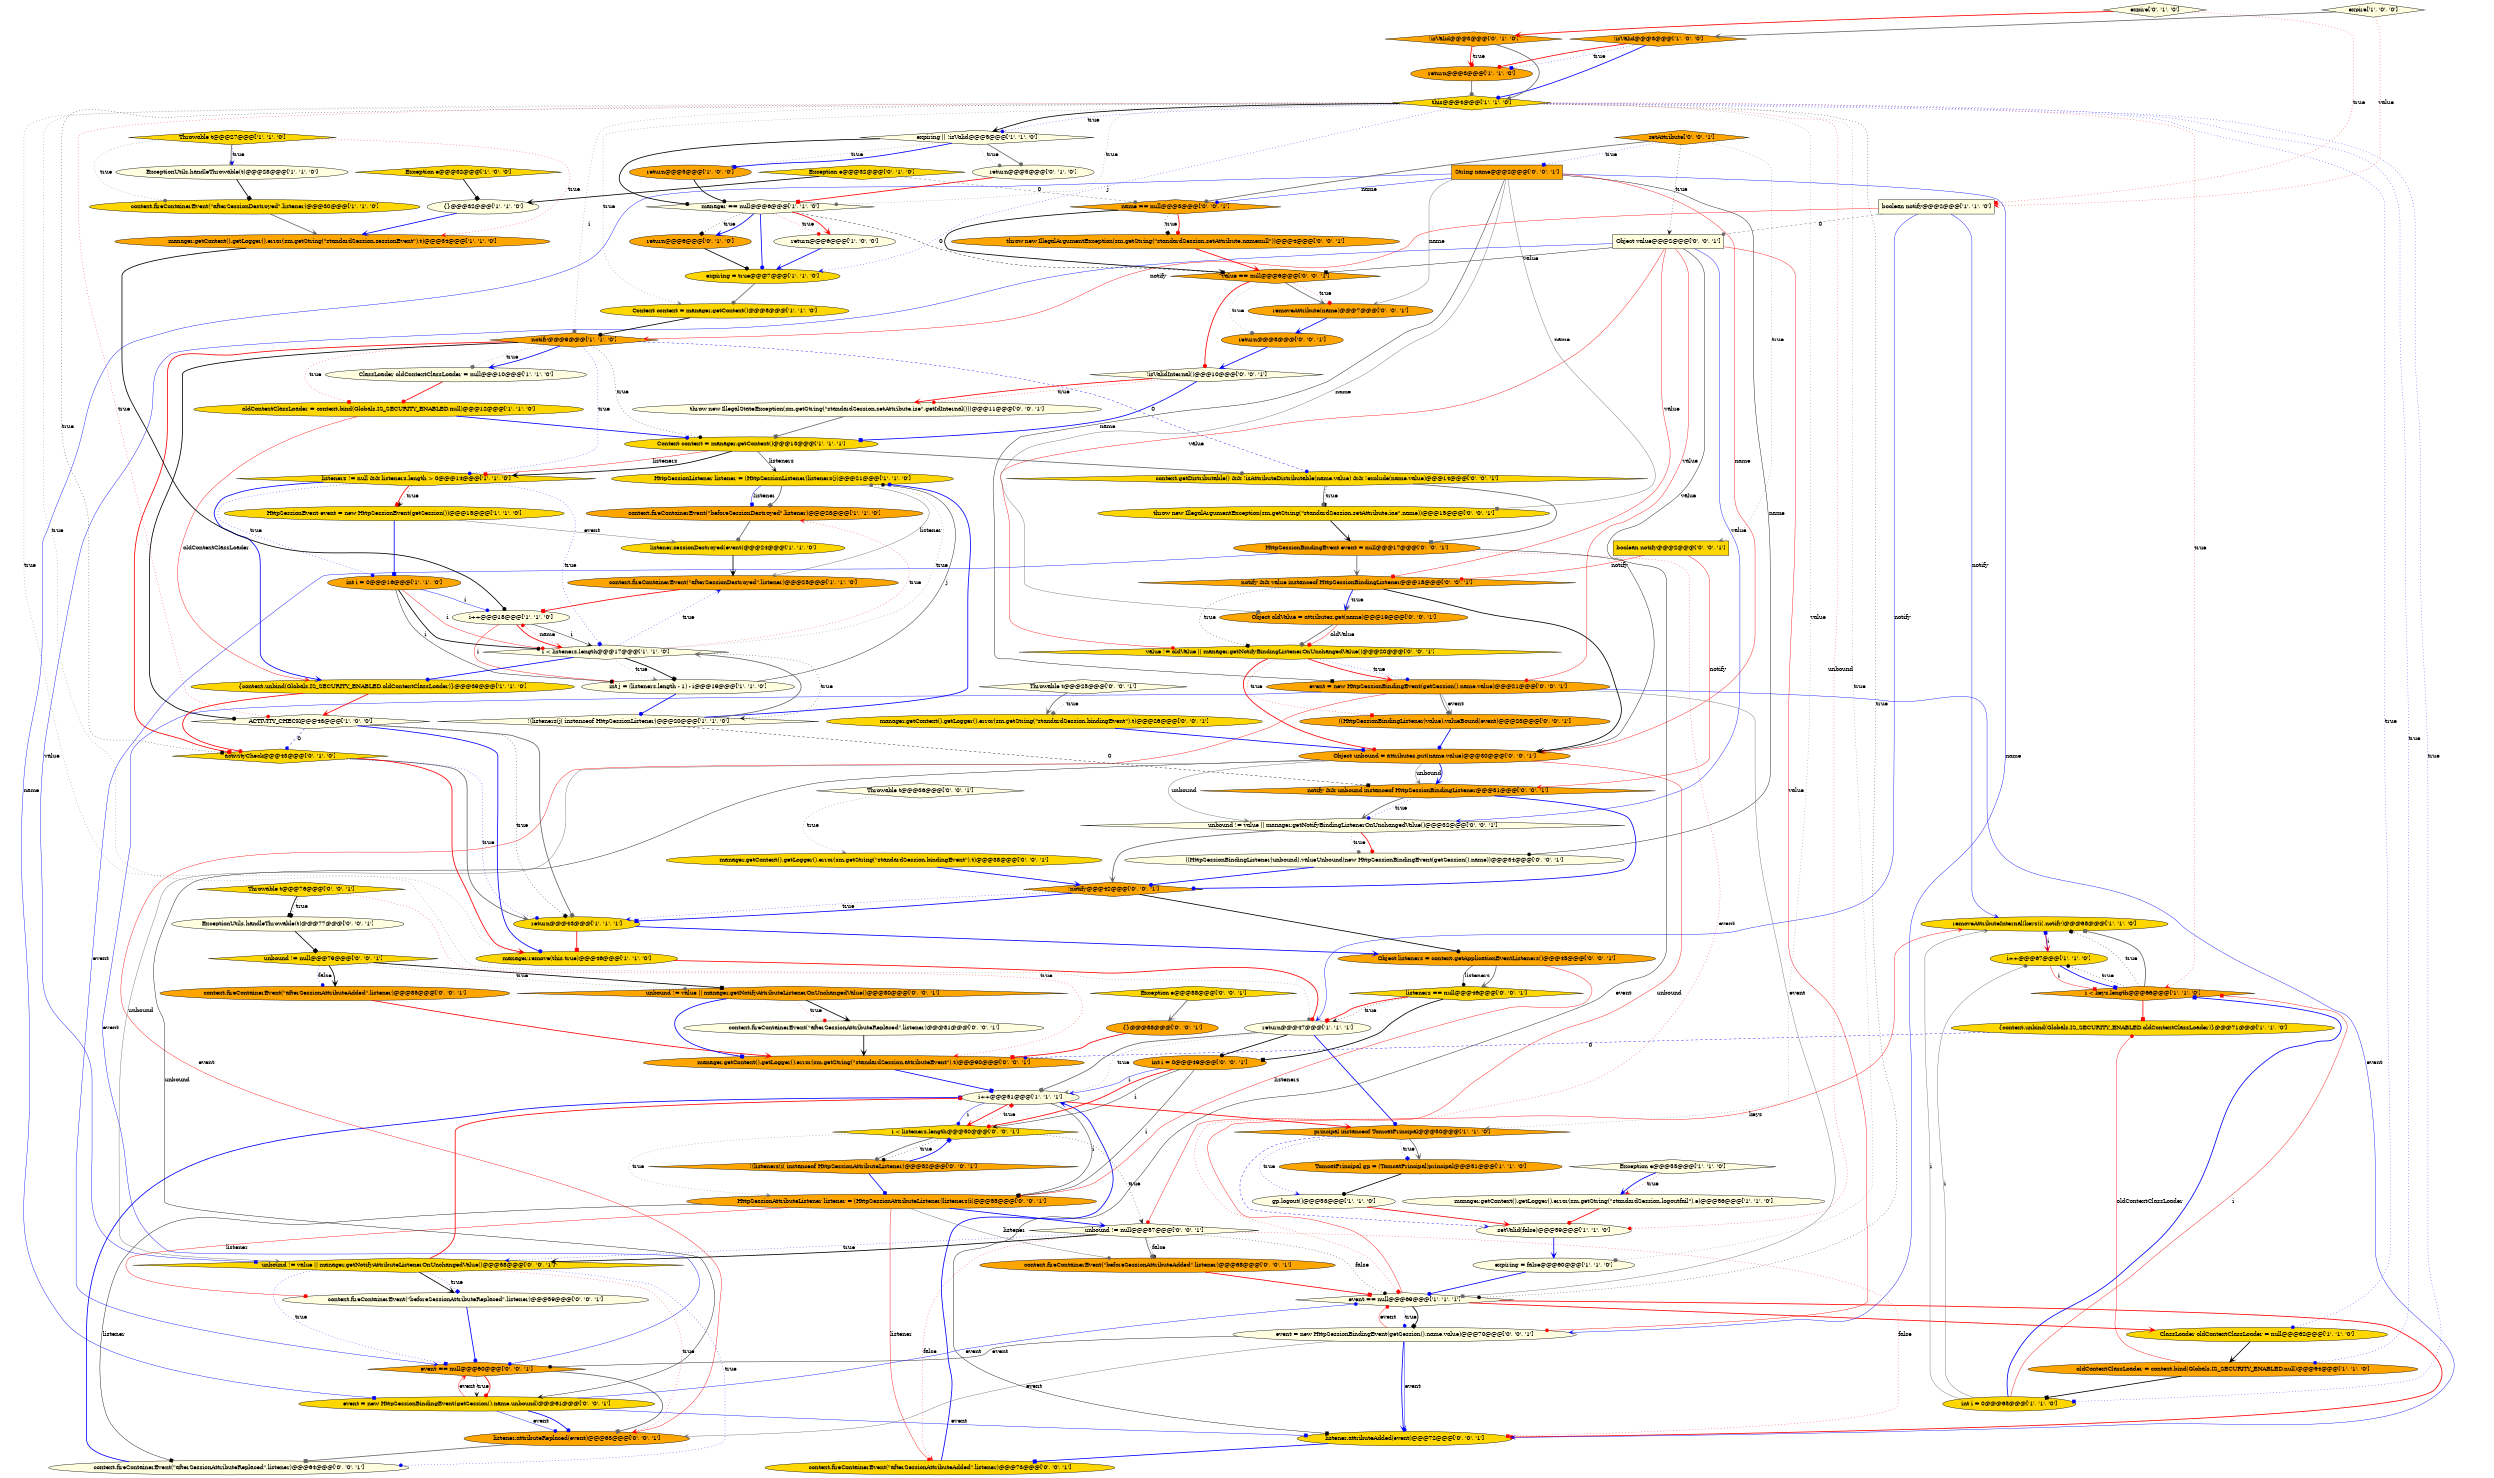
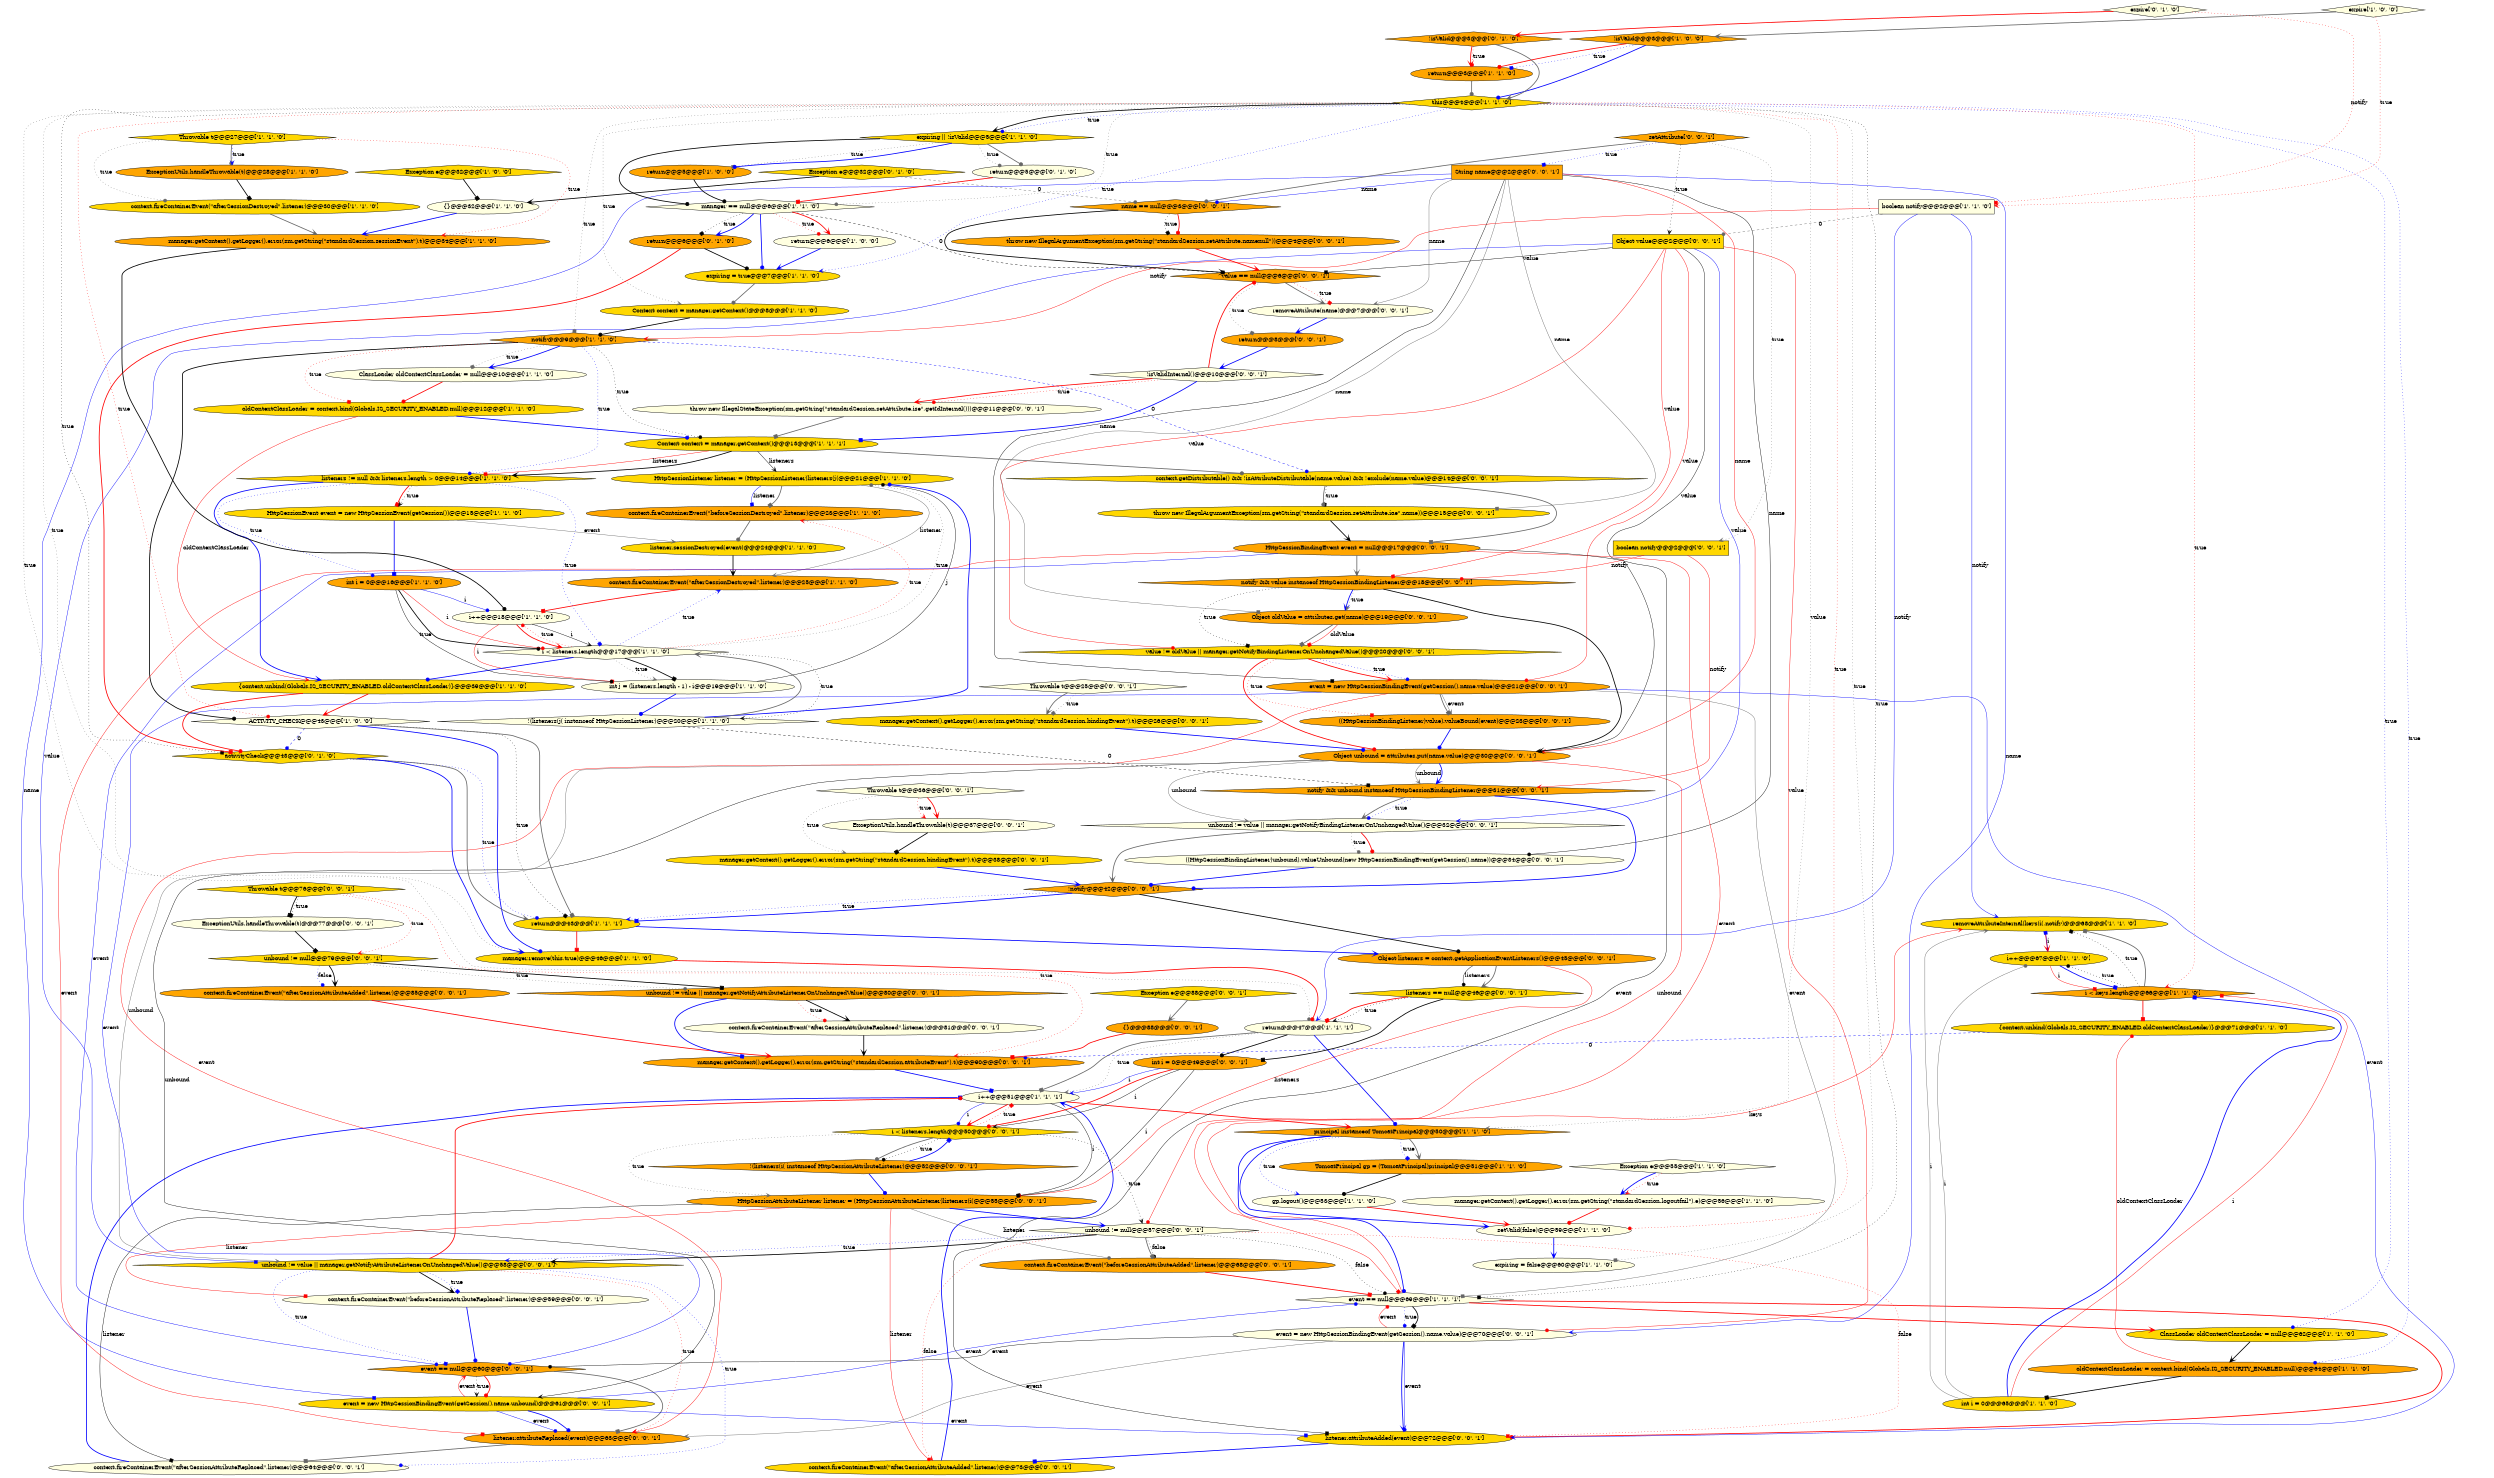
(2359, 103) -> (2359, 103)
(2386, 103) -> (2386, 103)
(977, 138) -> (977, 138)
(232, 172) -> (232, 172)
(1108, 190) -> (1108, 190)
(589, 224) -> (589, 224)
(1668, 242) -> (1668, 242)
(1340, 311) -> (1340, 311)
(1215, 315) -> (1220, 319)
(167, 421) -> (171, 346)
(2420, 517) -> none
(425, 635) -> (425, 635)
(547, 635) -> (547, 635)
(235, 641) -> (235, 641)
(1841, 669) -> (1841, 669)
none -> (155, 670)
(1876, 716) -> (1876, 716)
none -> (939, 826)
(452, 833) -> (452, 833)
none -> (405, 915)
(1637, 1053) -> (1637, 1053)
(1298, 1214) -> (1298, 1214)
(1478, 1283) -> (1244, 1212)
